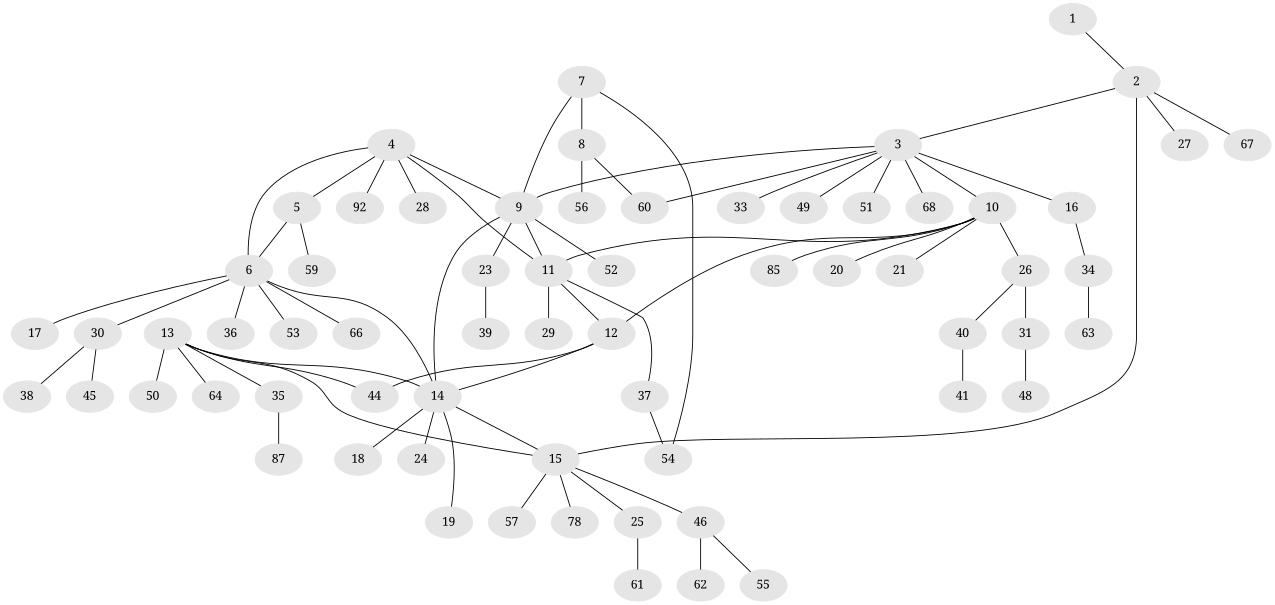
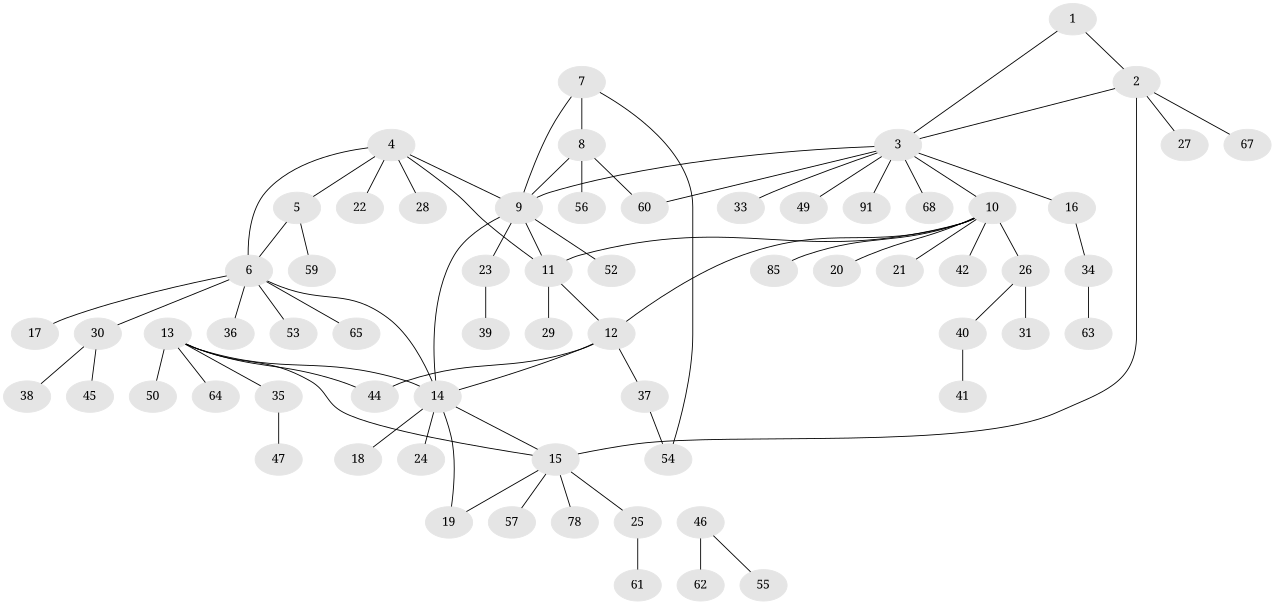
none -> (986, 82)
none -> (550, 176)
(360, 208) -> (360, 208)
(867, 208) -> (867, 208)
none -> (963, 271)
(628, 310) -> (628, 365)
(356, 334) -> (356, 334)
(1026, 397) -> none
(279, 460) -> (279, 460)
(629, 490) -> (502, 491)
